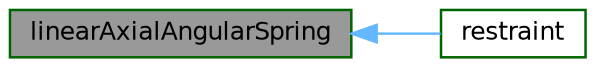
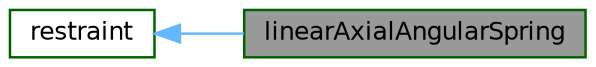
(409, 34) -> (212, 34)
